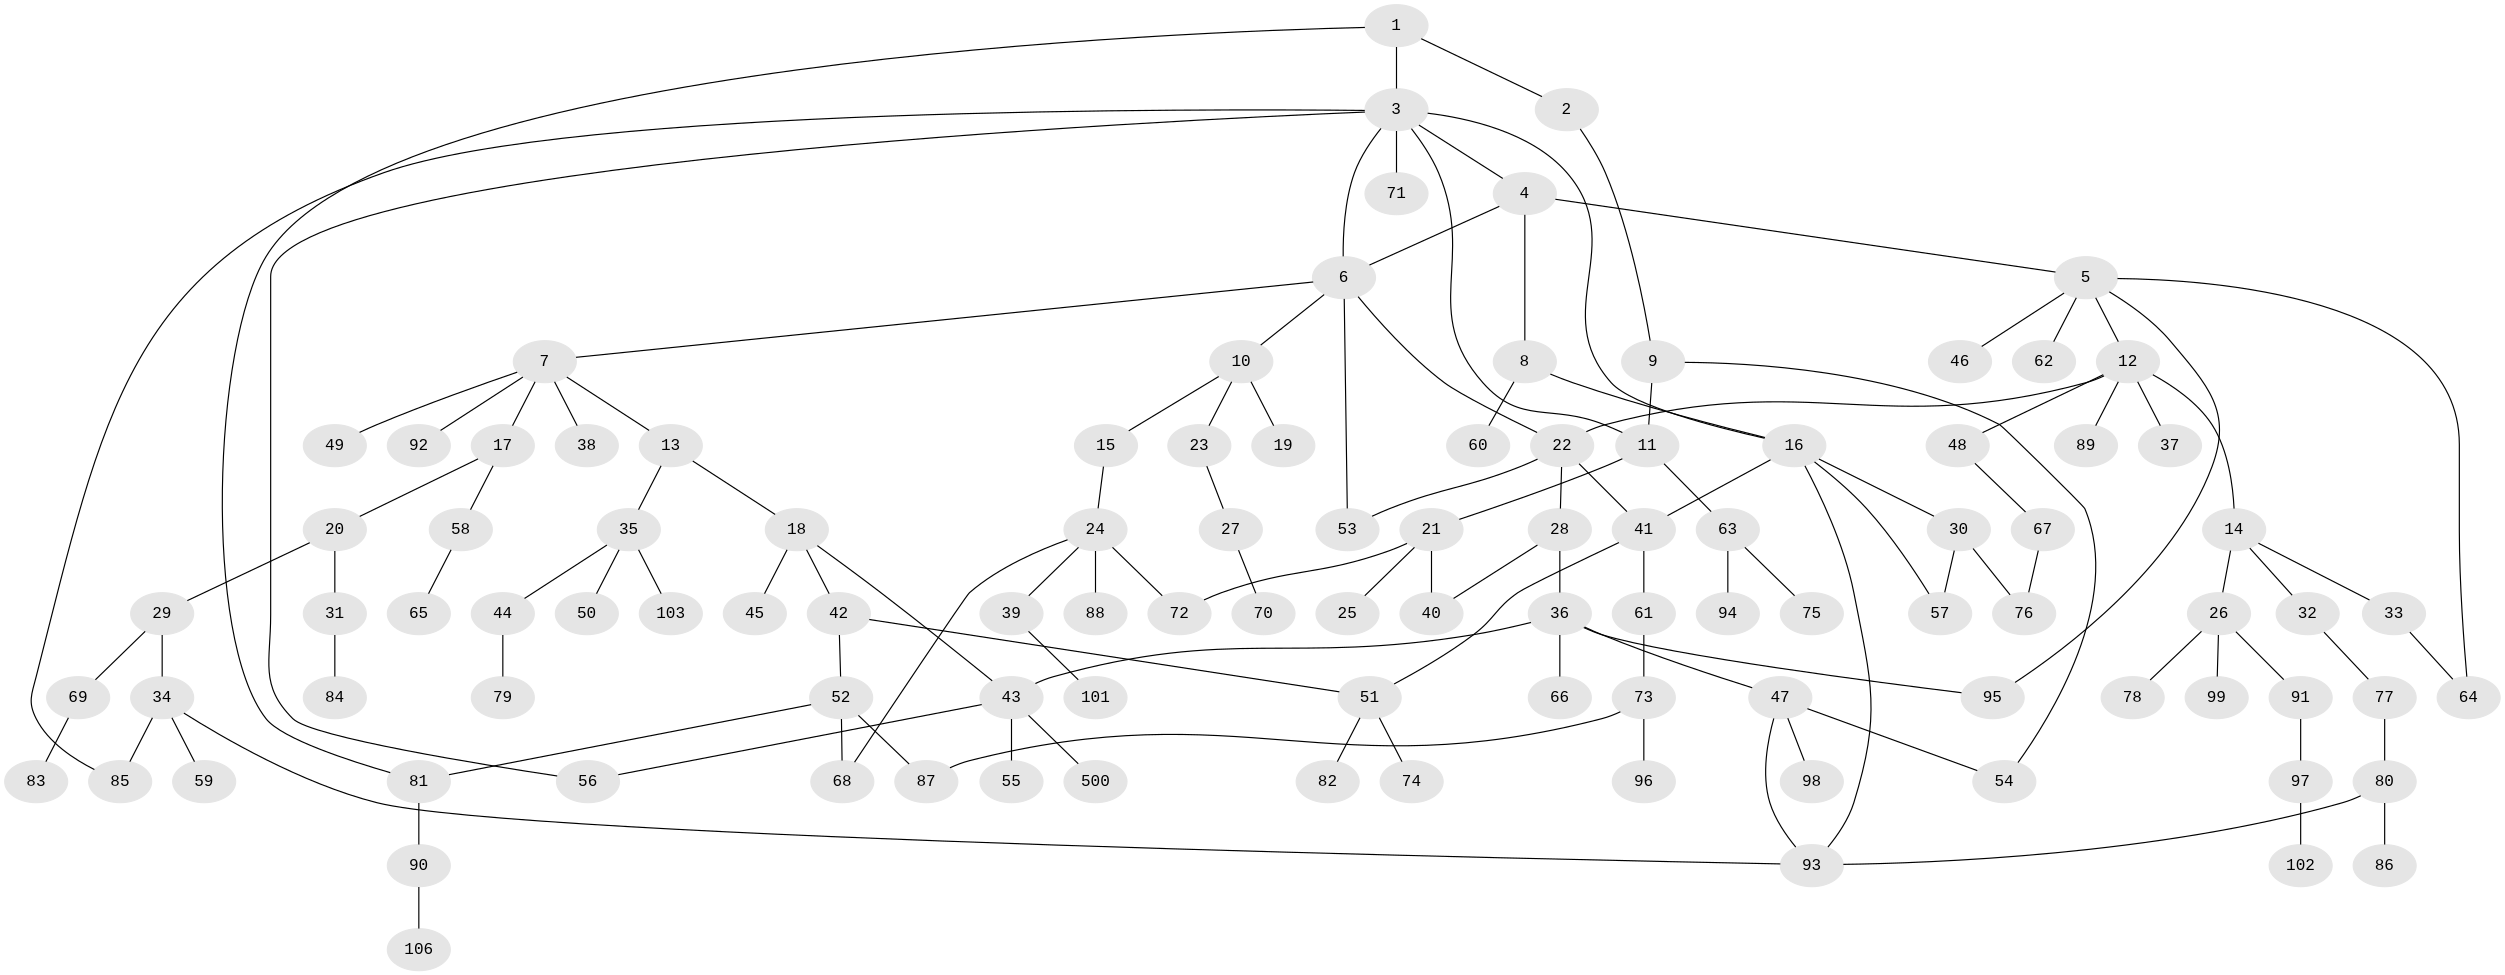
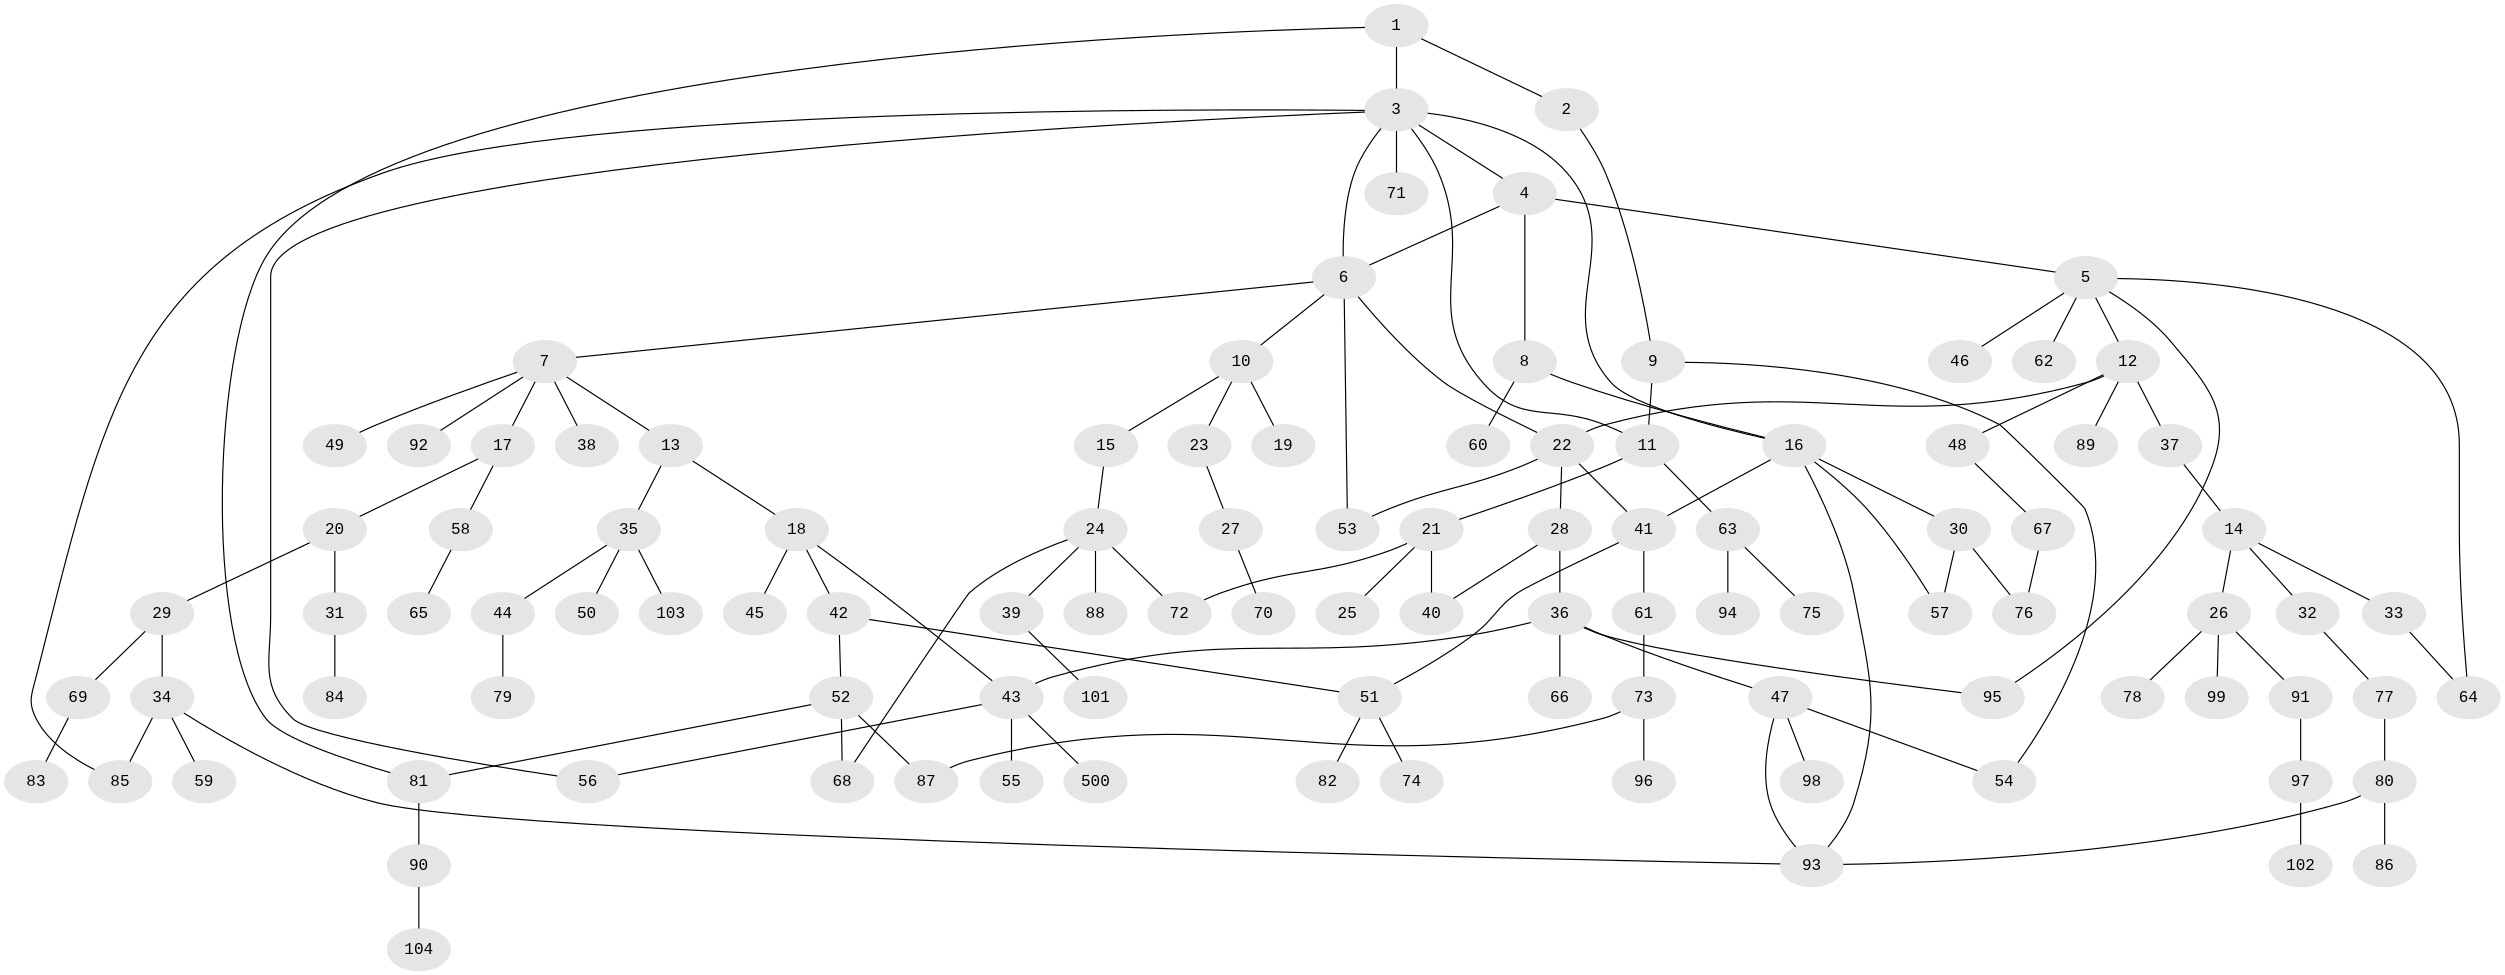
(2210, 422) -> (2197, 481)
(419, 950) -> (419, 950)
